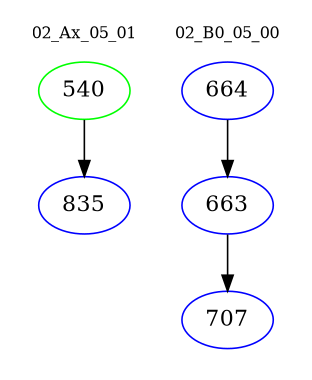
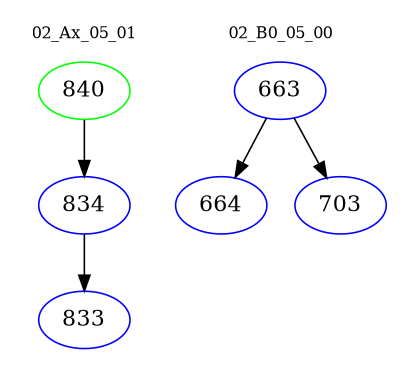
(84, 91) -> (84, 91)
(228, 140) -> (255, 141)
(84, 205) -> (84, 205)
none -> (84, 320)
(228, 320) -> (341, 205)
